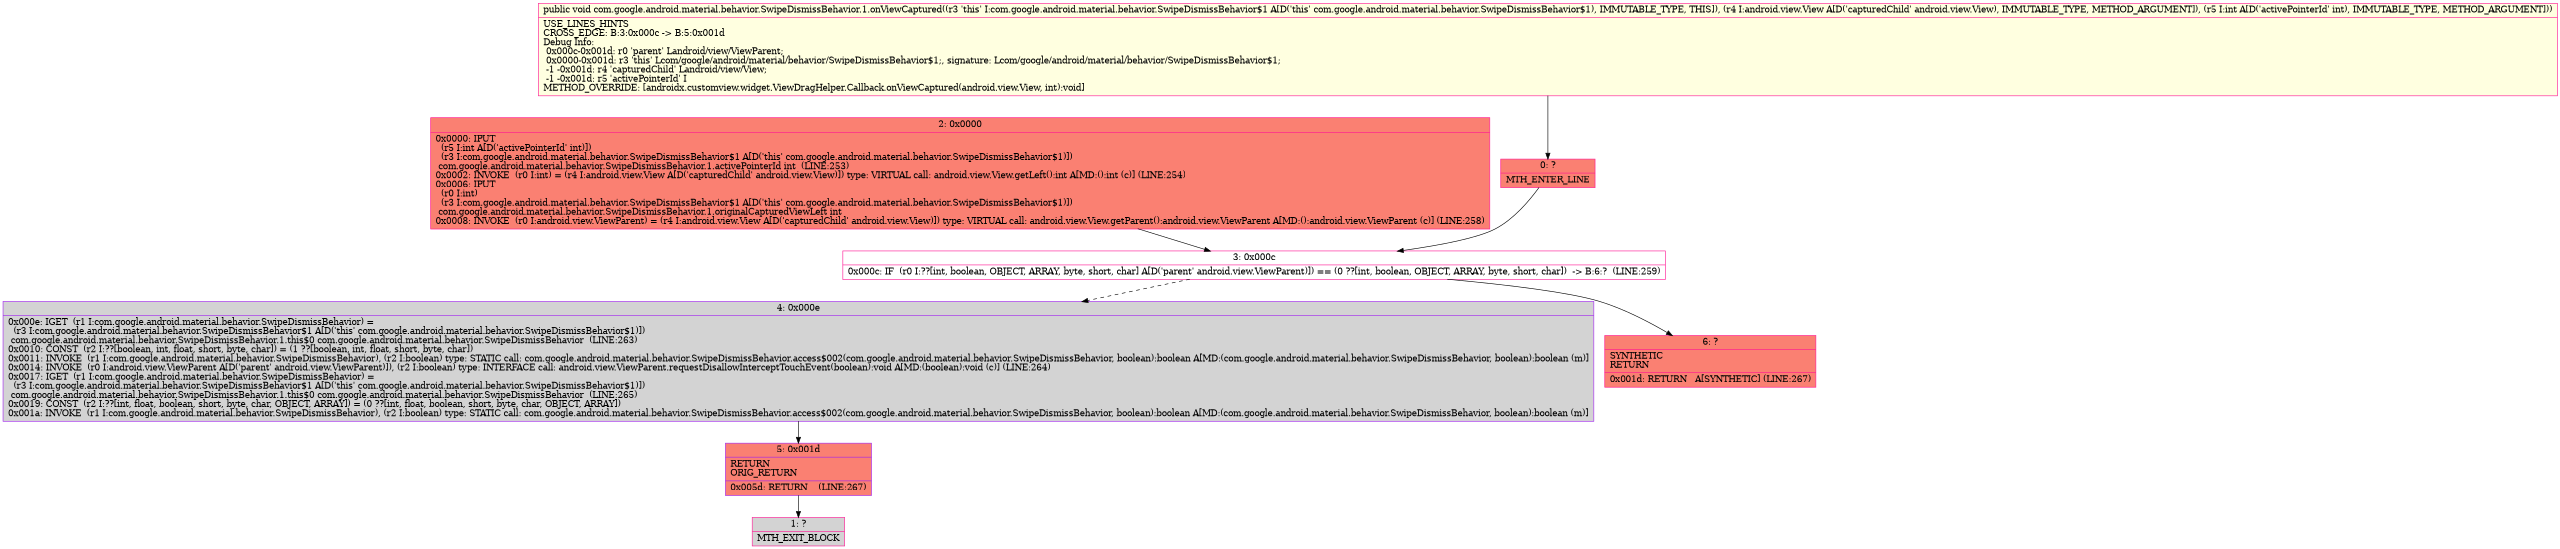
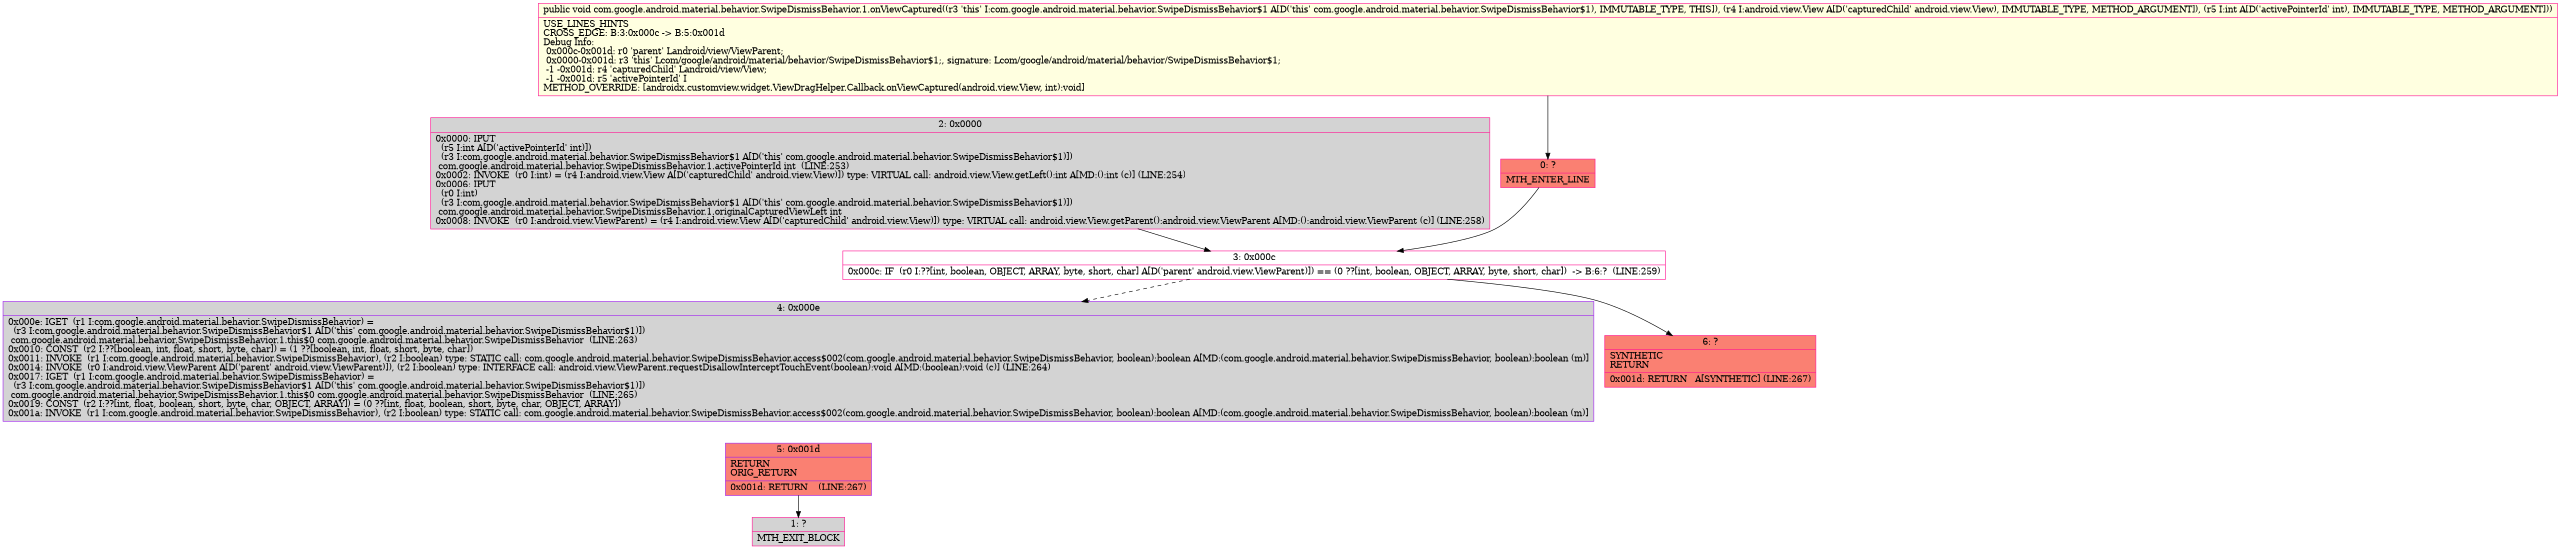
(960, 173) -> (960, 173)
(798, 429) -> none
(798, 488) -> (798, 488)
